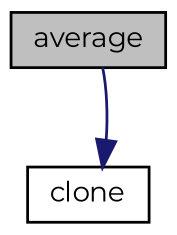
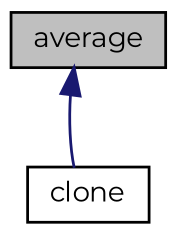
(107, 104) -> (70, 131)
